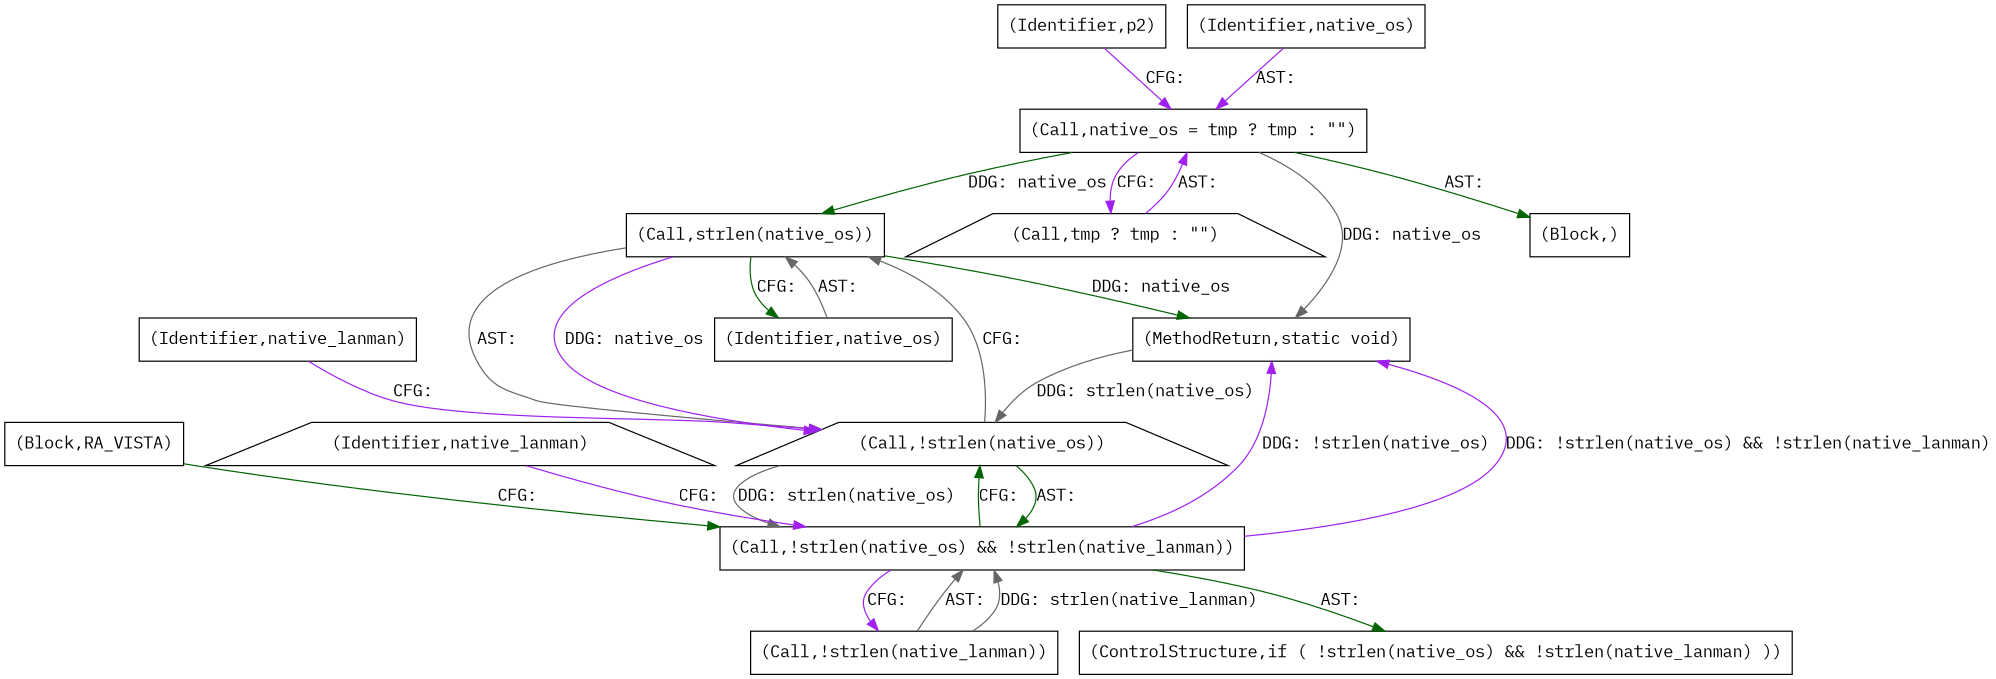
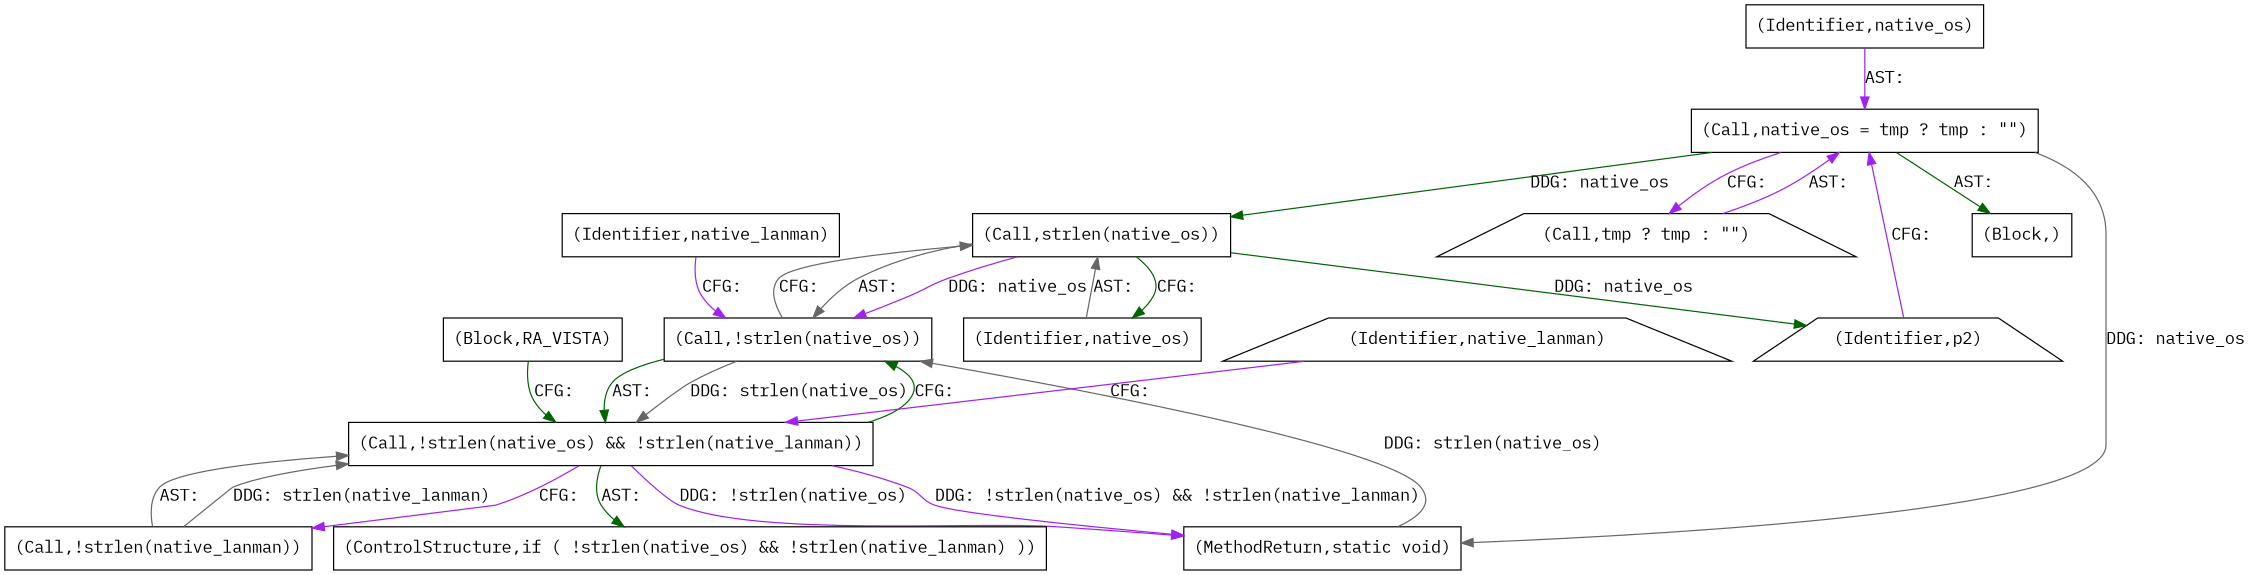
(1082, 26) -> (1908, 340)
(1032, 282) -> (1512, 288)
(982, 444) -> (798, 340)
